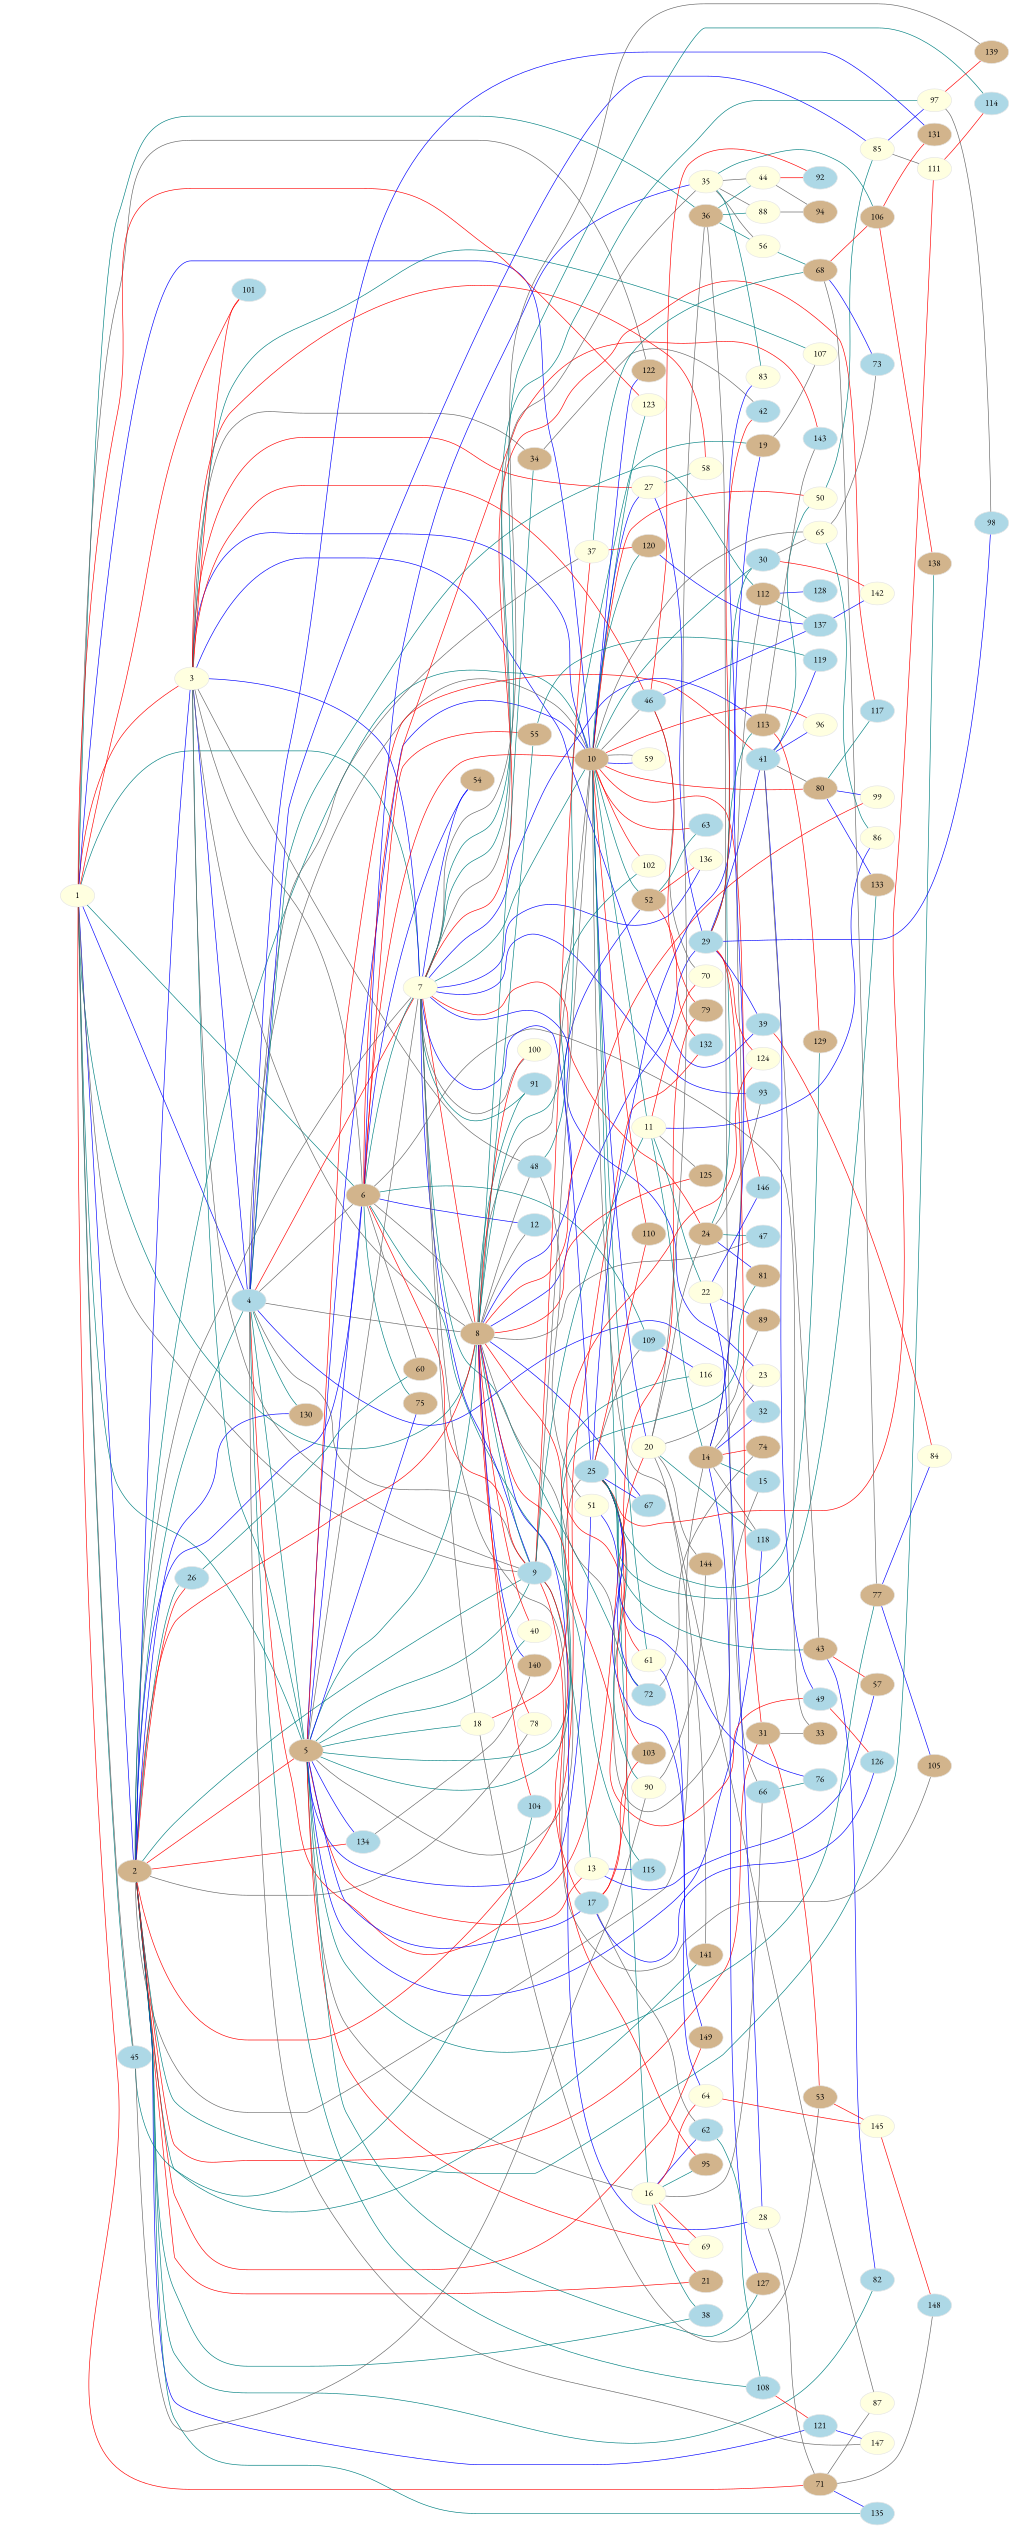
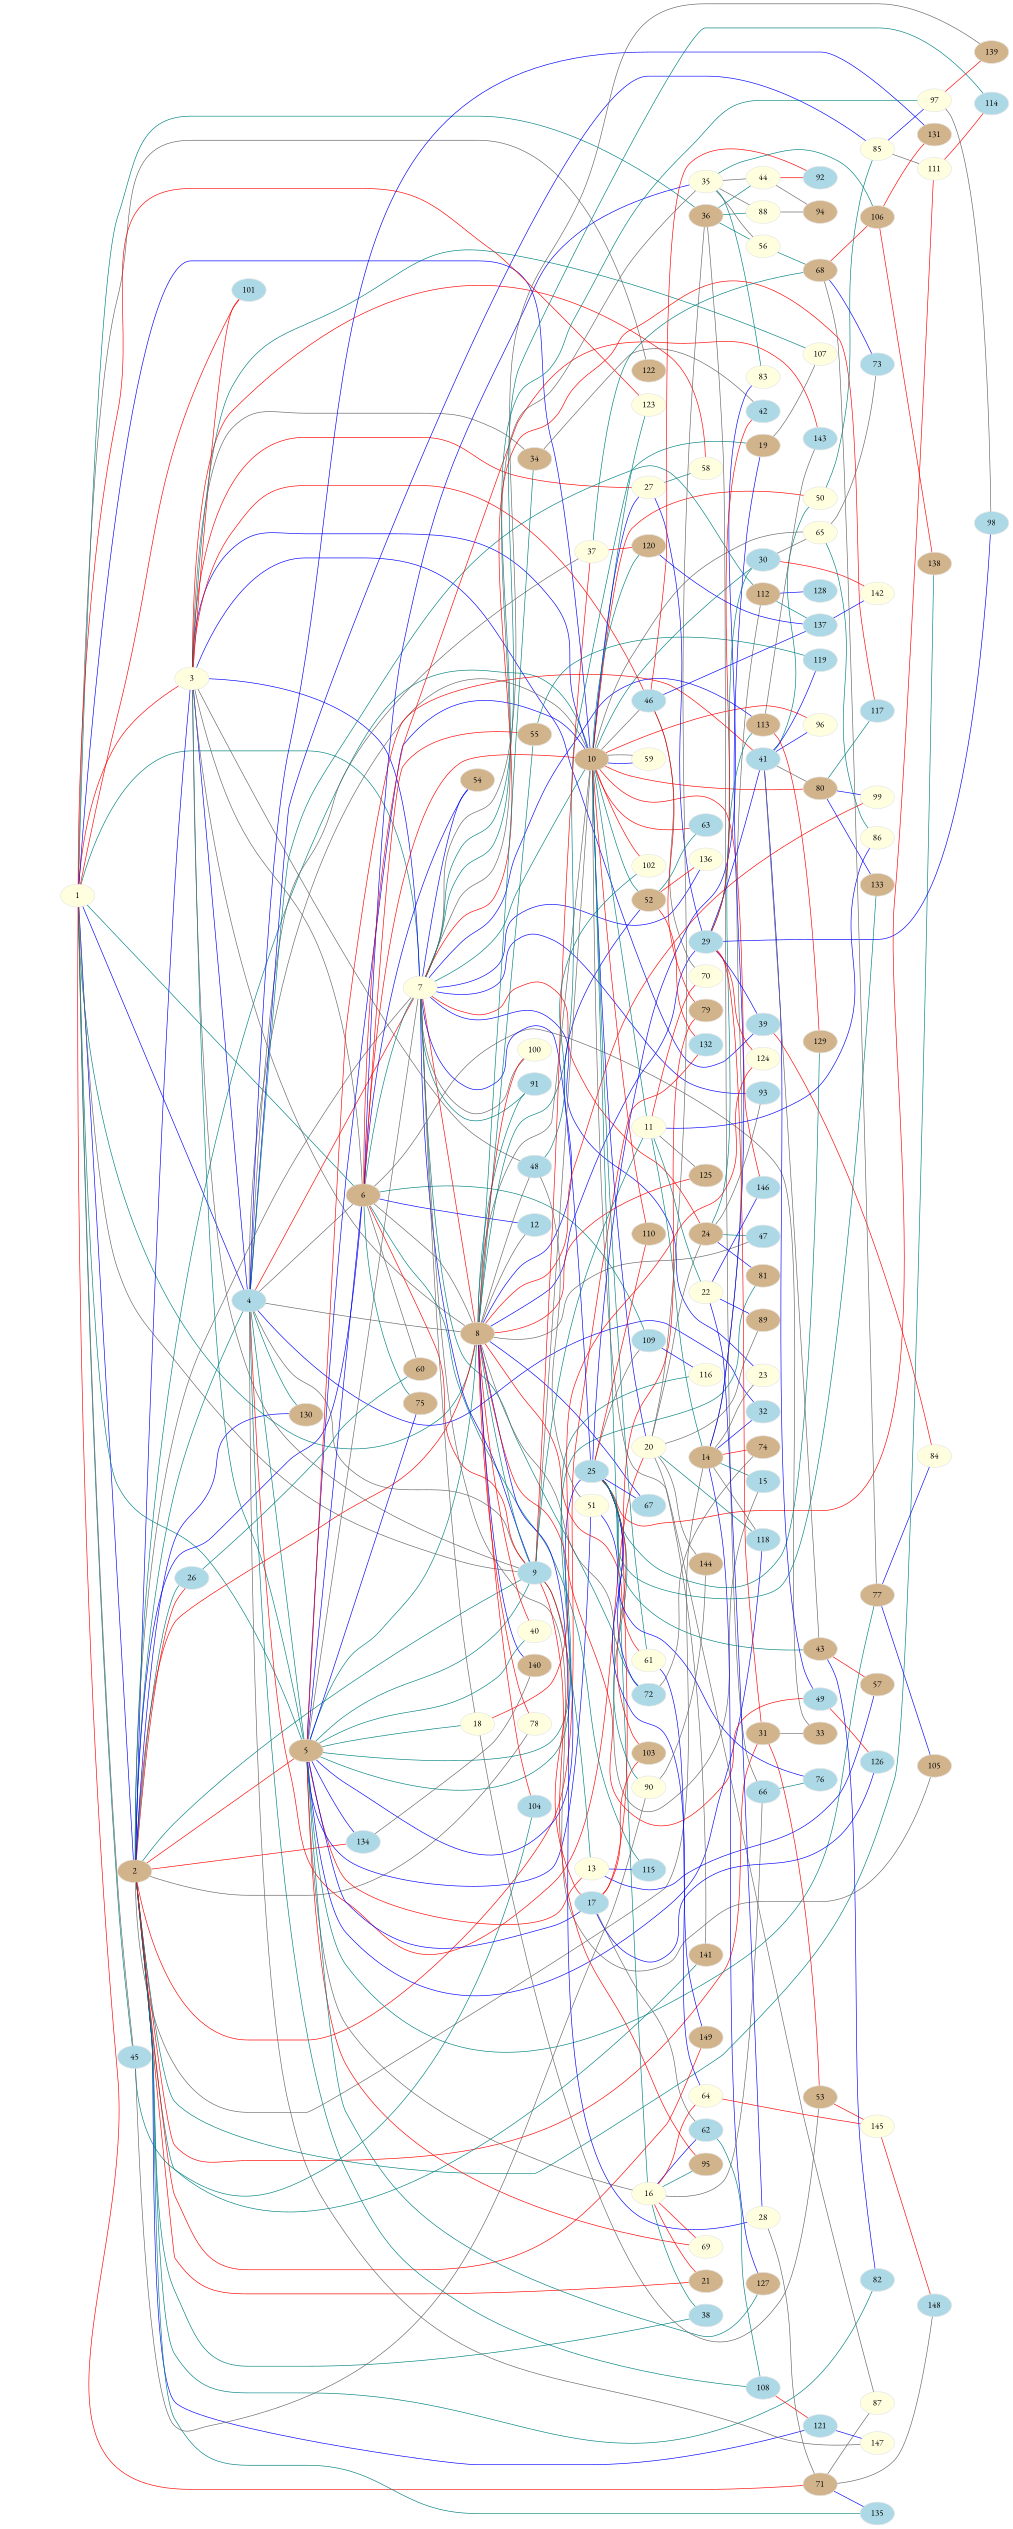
(607, 599) -> none
(534, 1839) -> (534, 1839)
